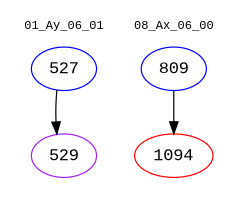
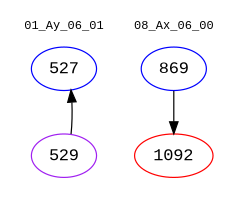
(174, 69) -> (174, 69)
(56, 106) -> (72, 118)
(174, 156) -> (174, 156)
